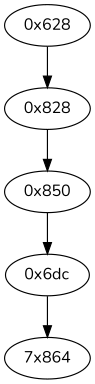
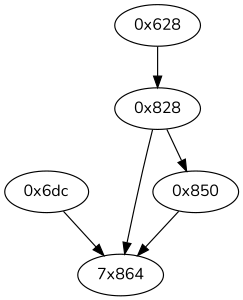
none -> (139, 186)
(47, 228) -> (162, 229)
